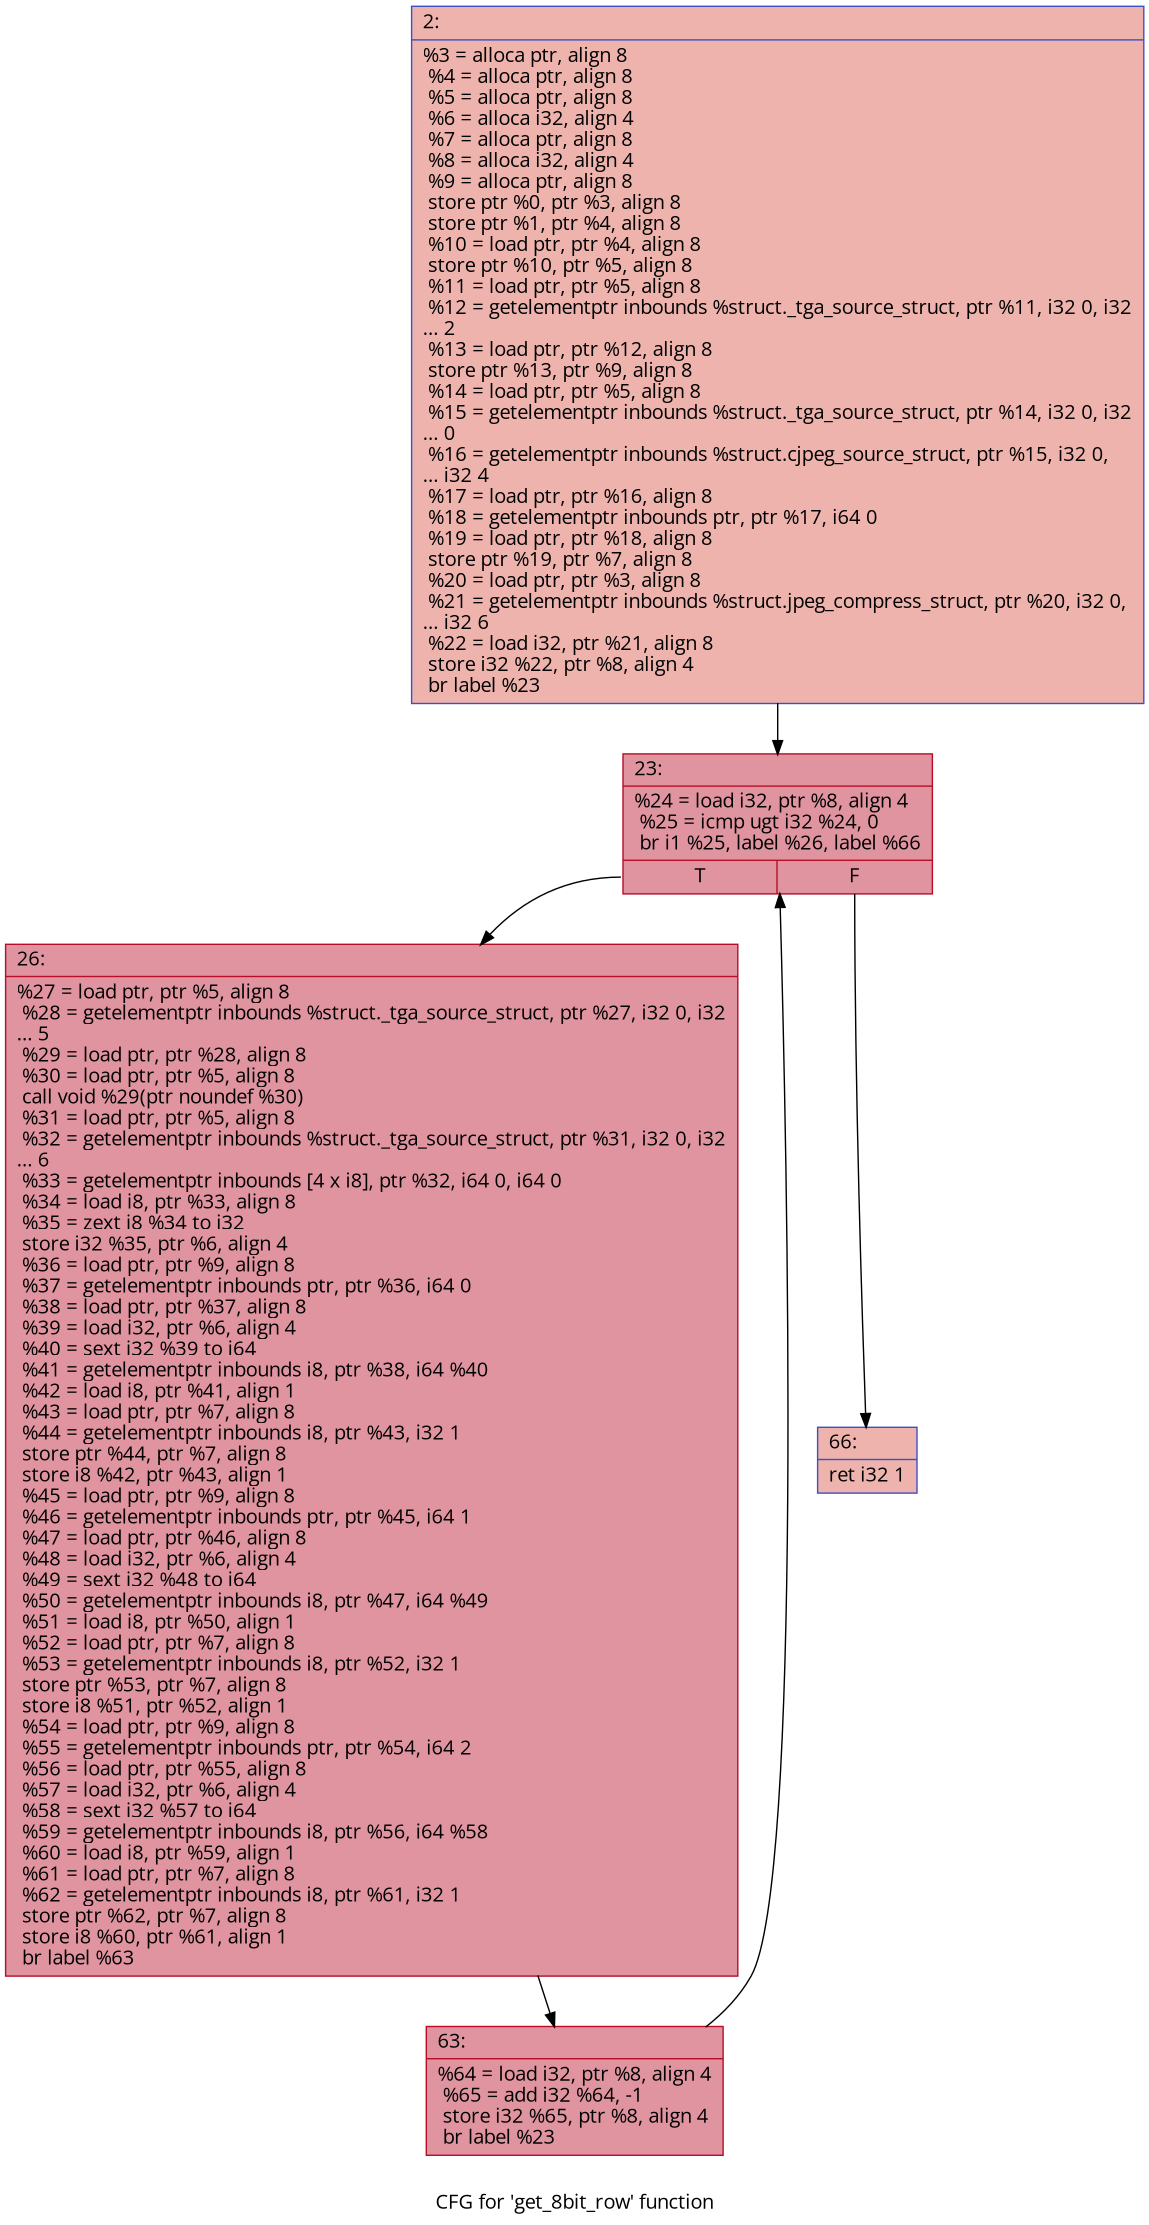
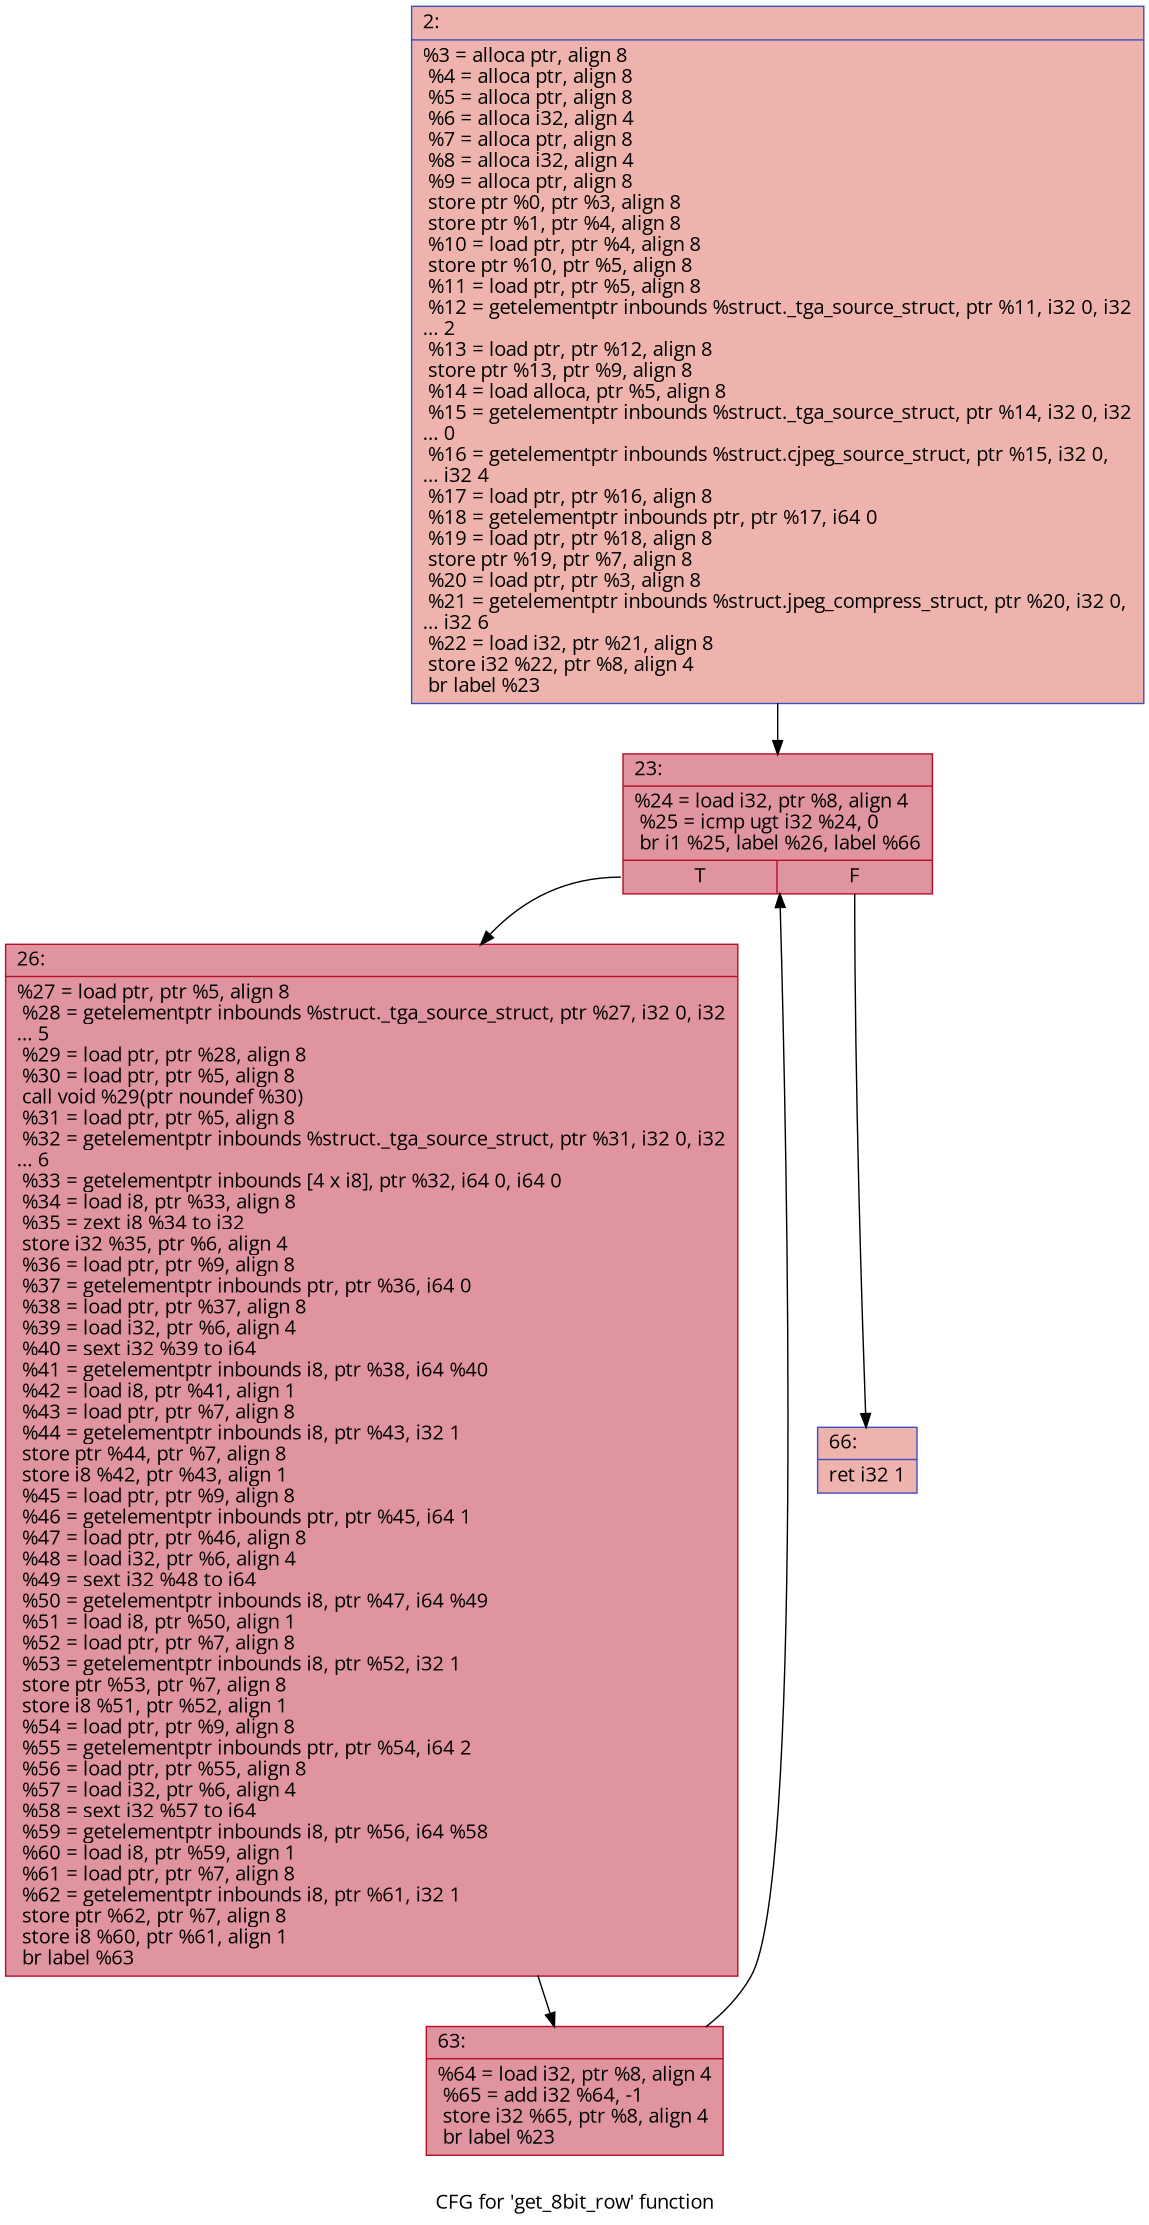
(562, 392) -> (575, 392)
